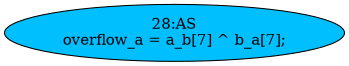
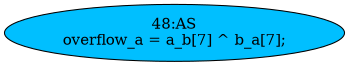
(175, 33) -> (175, 33)
